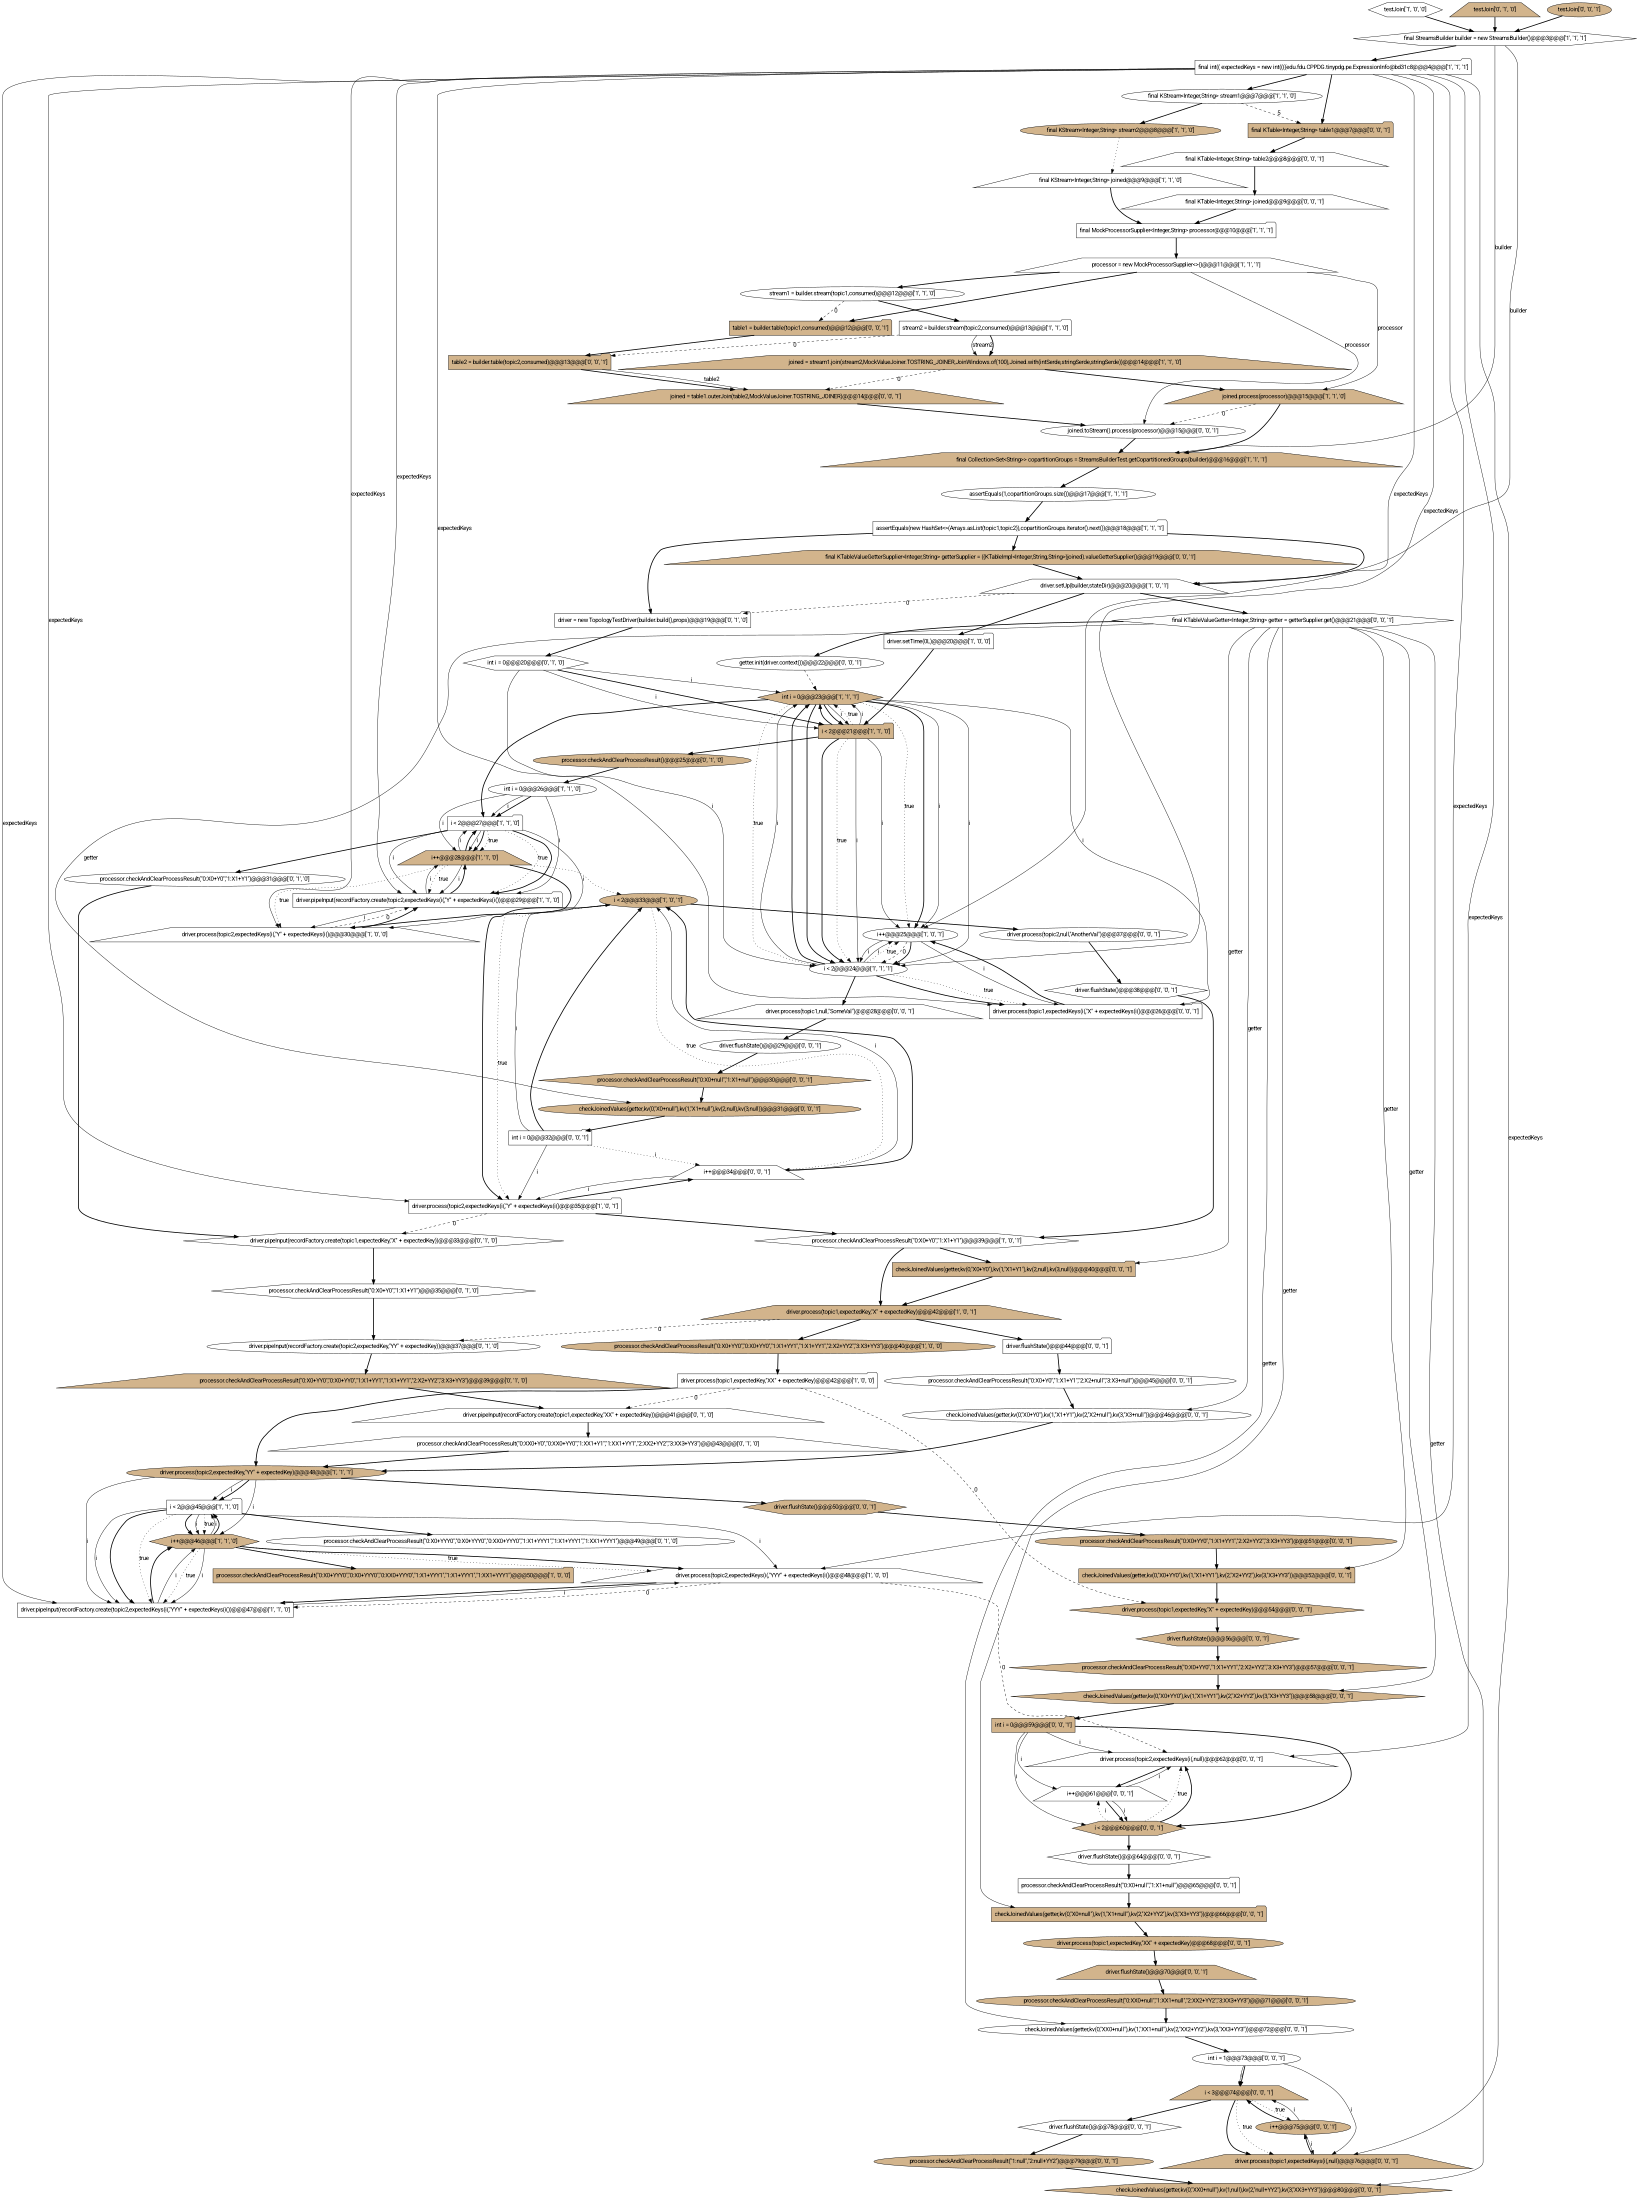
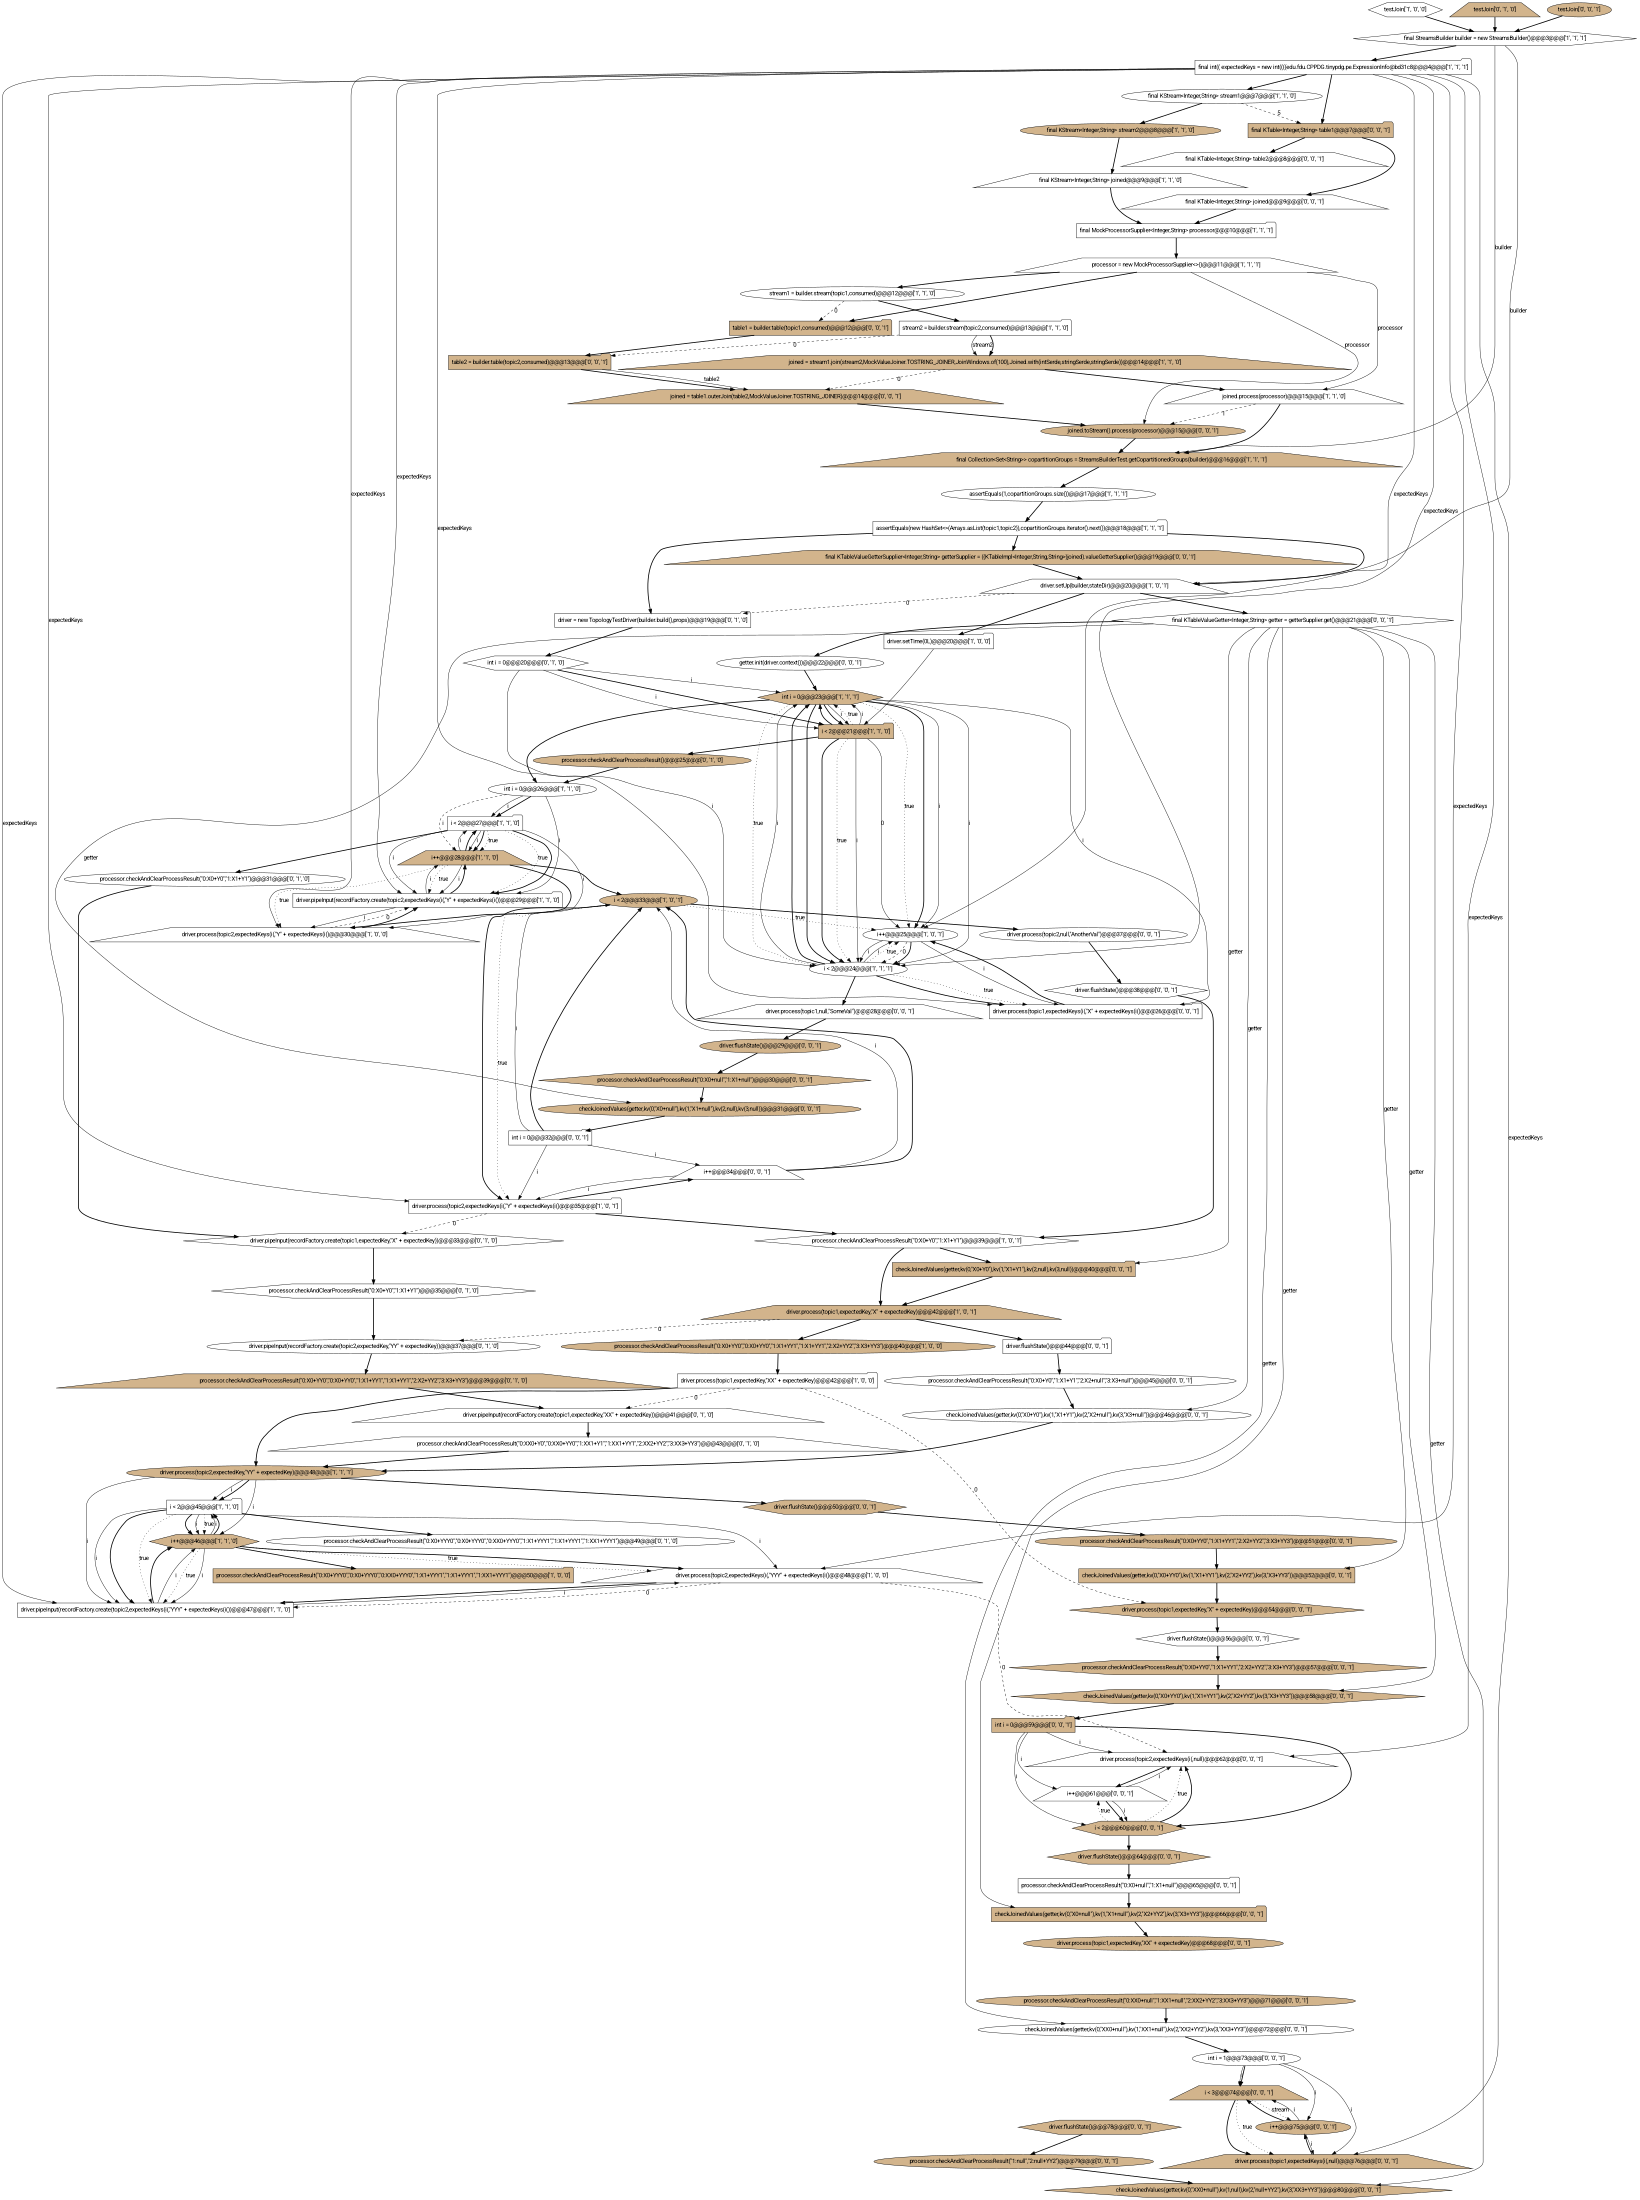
(1116, 154) -> (1116, 154)
(1255, 179) -> (1377, 177)
(1284, 397) -> (1284, 397)
(1224, 414) -> (1224, 414)
(1143, 431) -> (1143, 431)
(809, 678) -> (809, 678)
(902, 687) -> (902, 687)
(598, 713) -> (632, 715)
(456, 808) -> (456, 808)
(882, 824) -> (882, 824)
(575, 871) -> (575, 871)
(770, 1046) -> (770, 1046)
(790, 1061) -> (778, 917)
(642, 1155) -> (642, 1155)
(1218, 1639) -> (1218, 1639)
(1105, 1811) -> (1105, 1811)
(1129, 1857) -> (1129, 1857)
(1157, 1972) -> none
none -> (1310, 2083)
(1171, 2110) -> none
(1280, 2110) -> (1280, 2110)
(1100, 2127) -> (1100, 2127)
